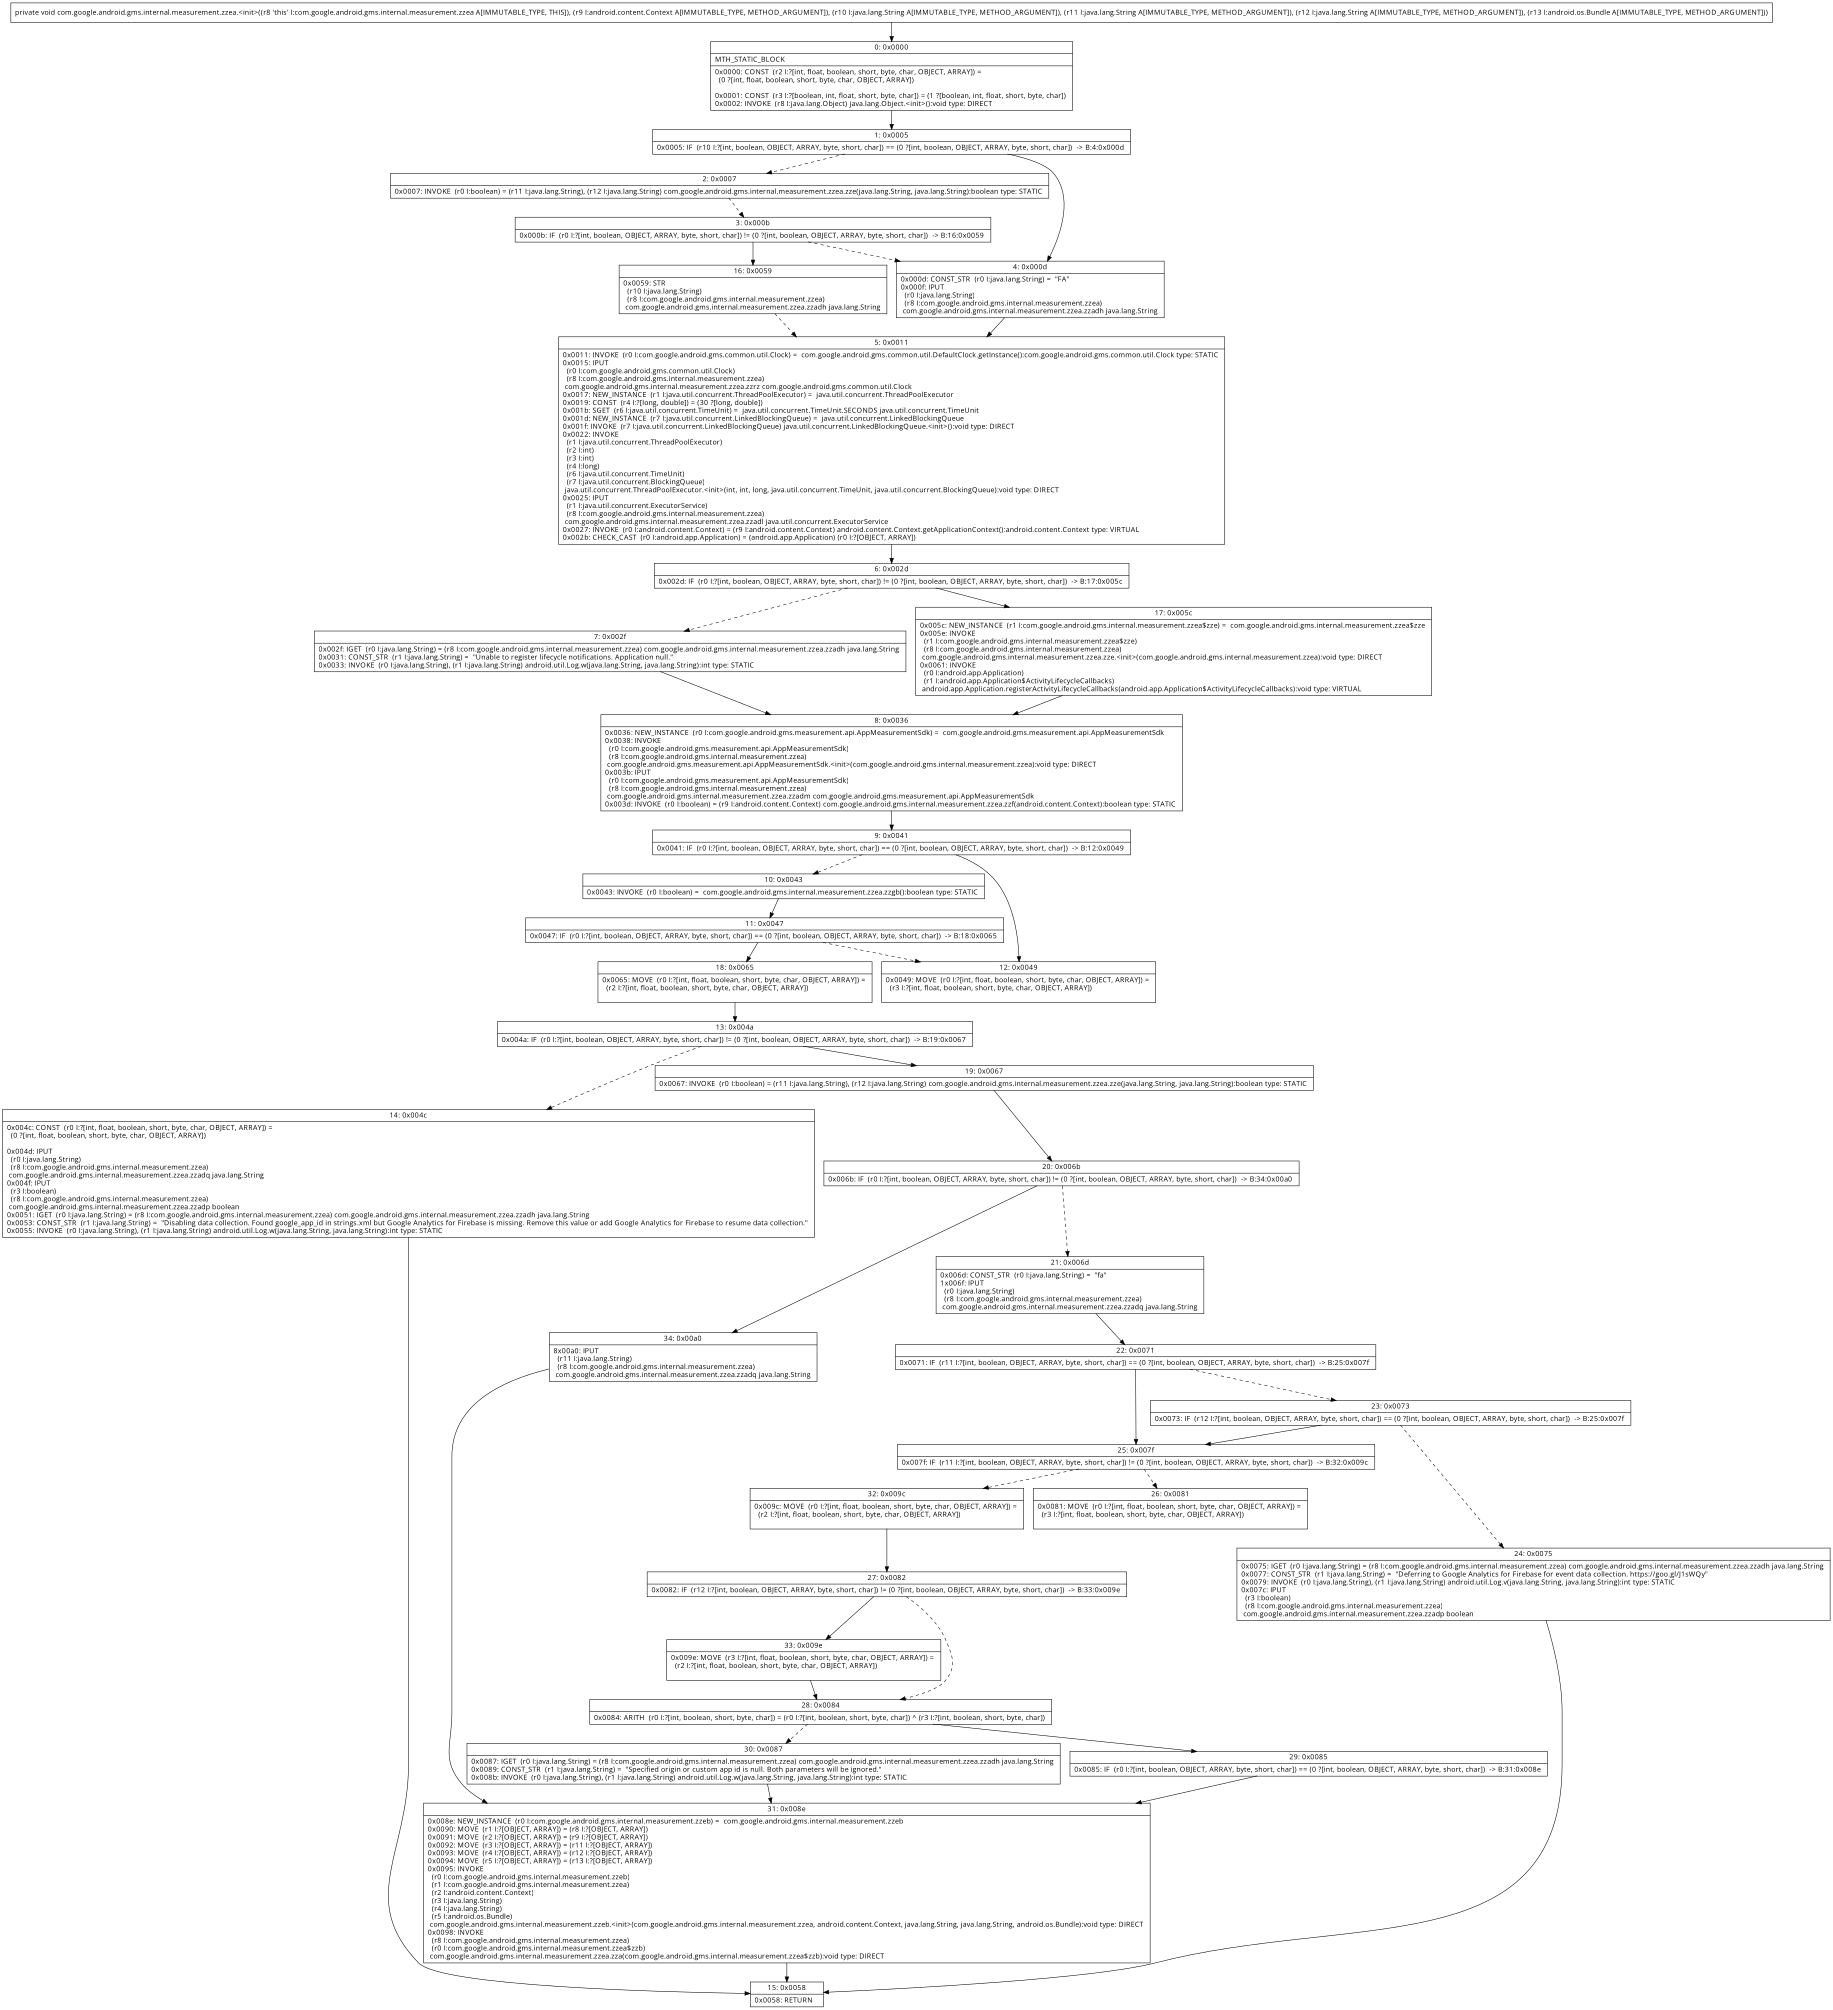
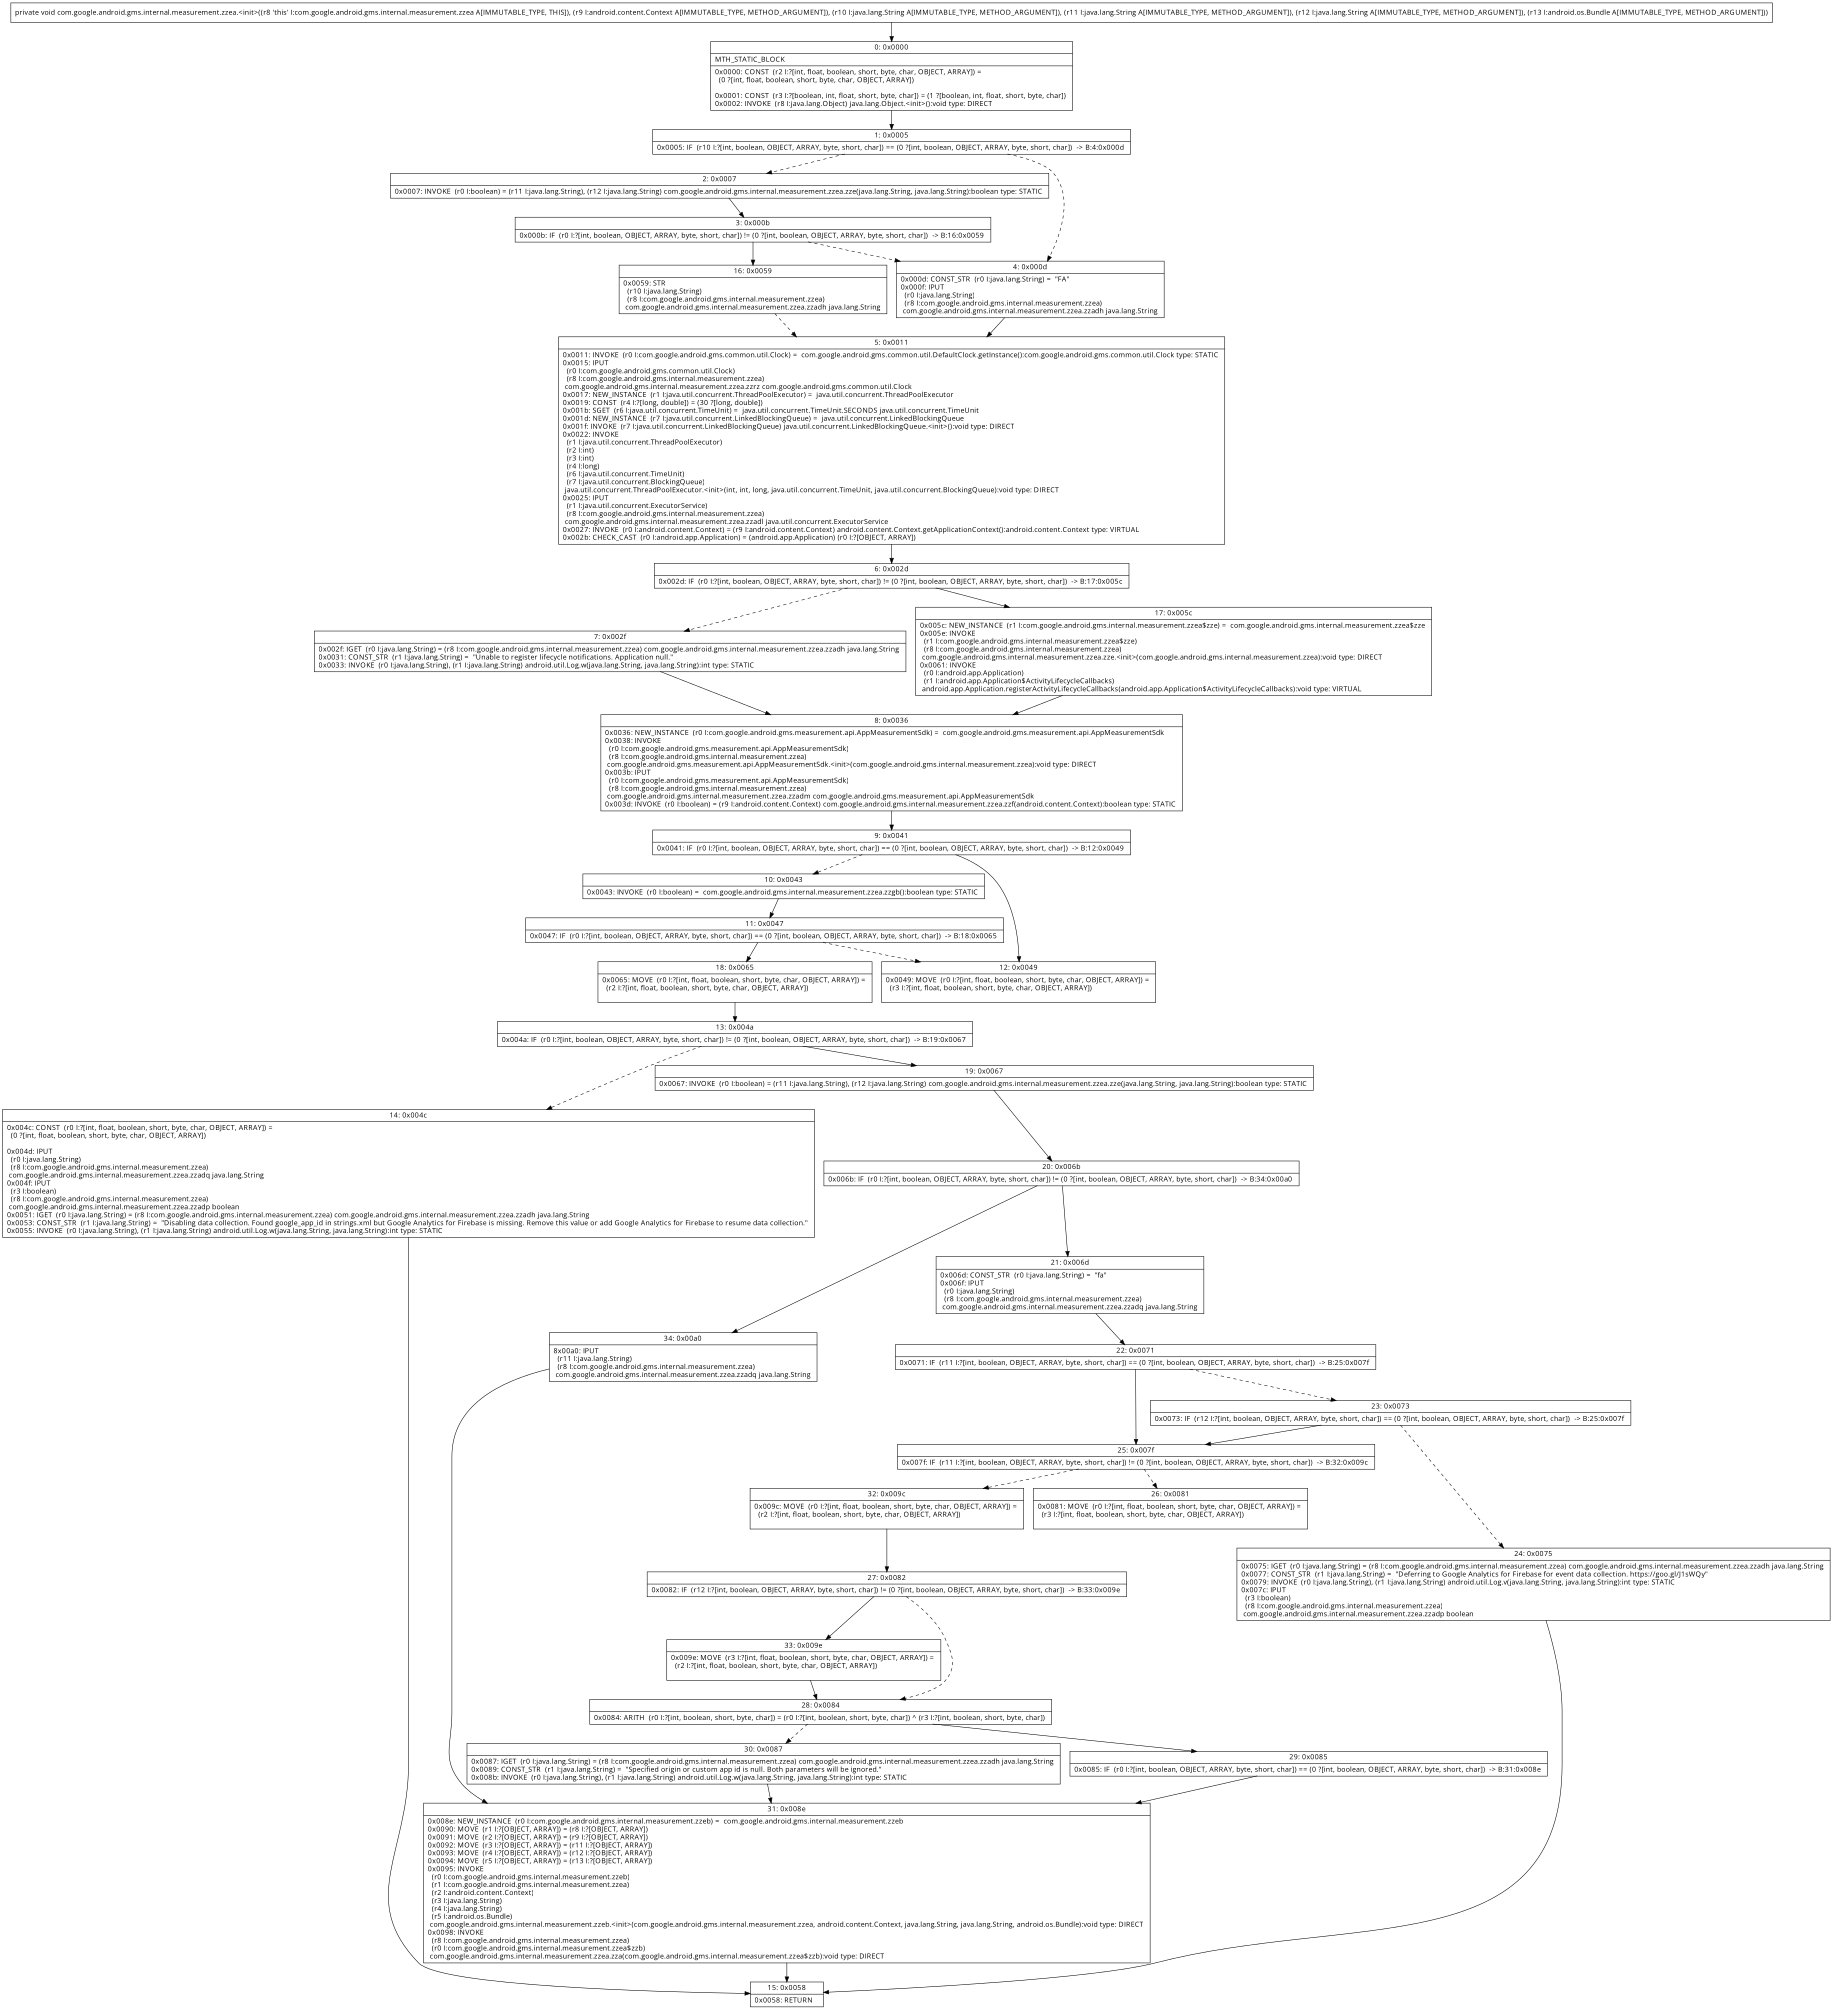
(1062, 190) -> (1062, 190)
(735, 206) -> (735, 206)
(1065, 1219) -> (1065, 1219)
(964, 1283) -> (964, 1283)
